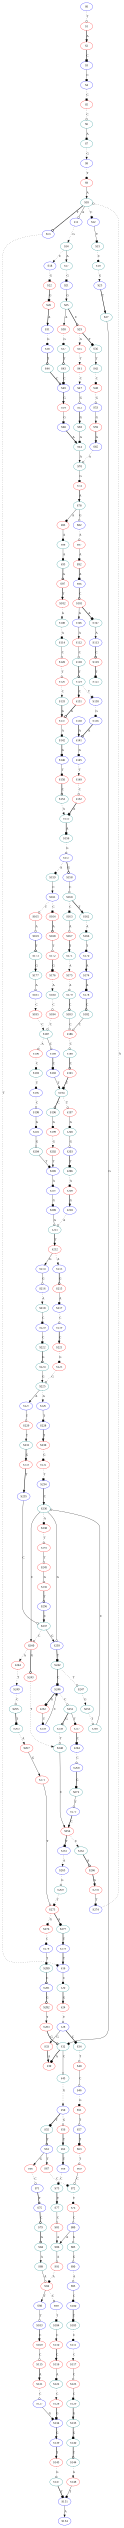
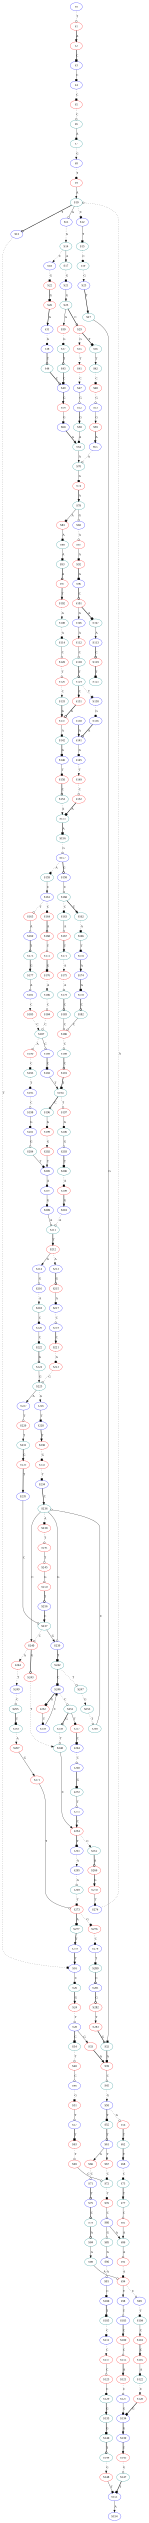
(63, 2062) -> (107, 2075)
